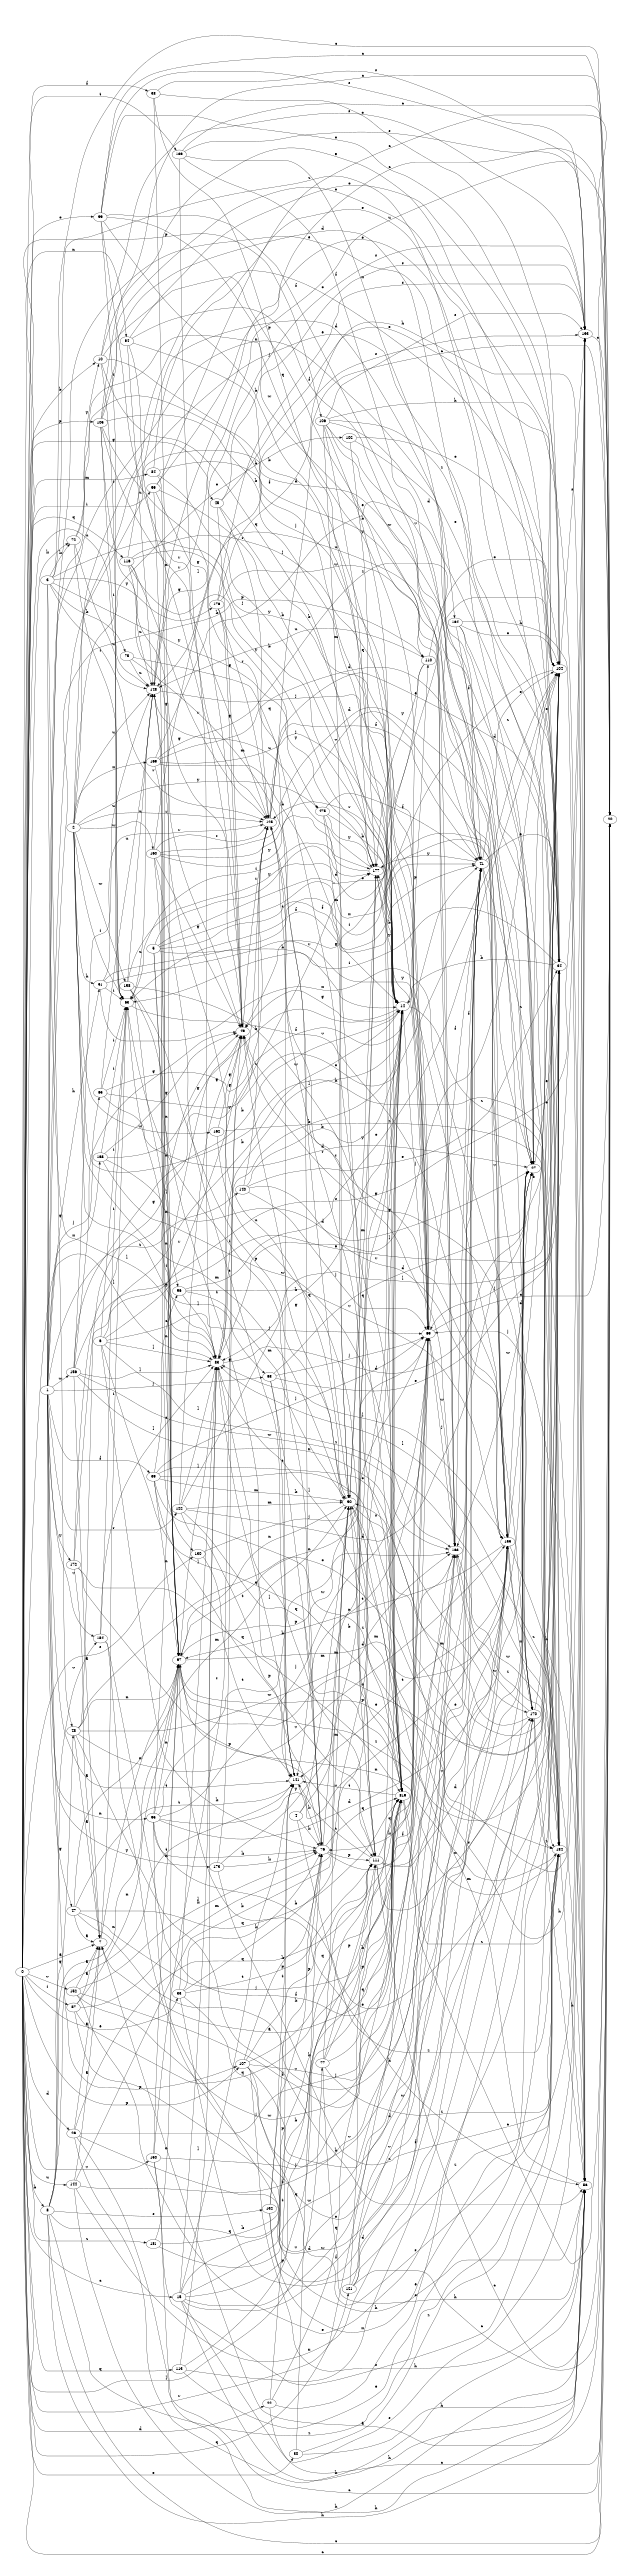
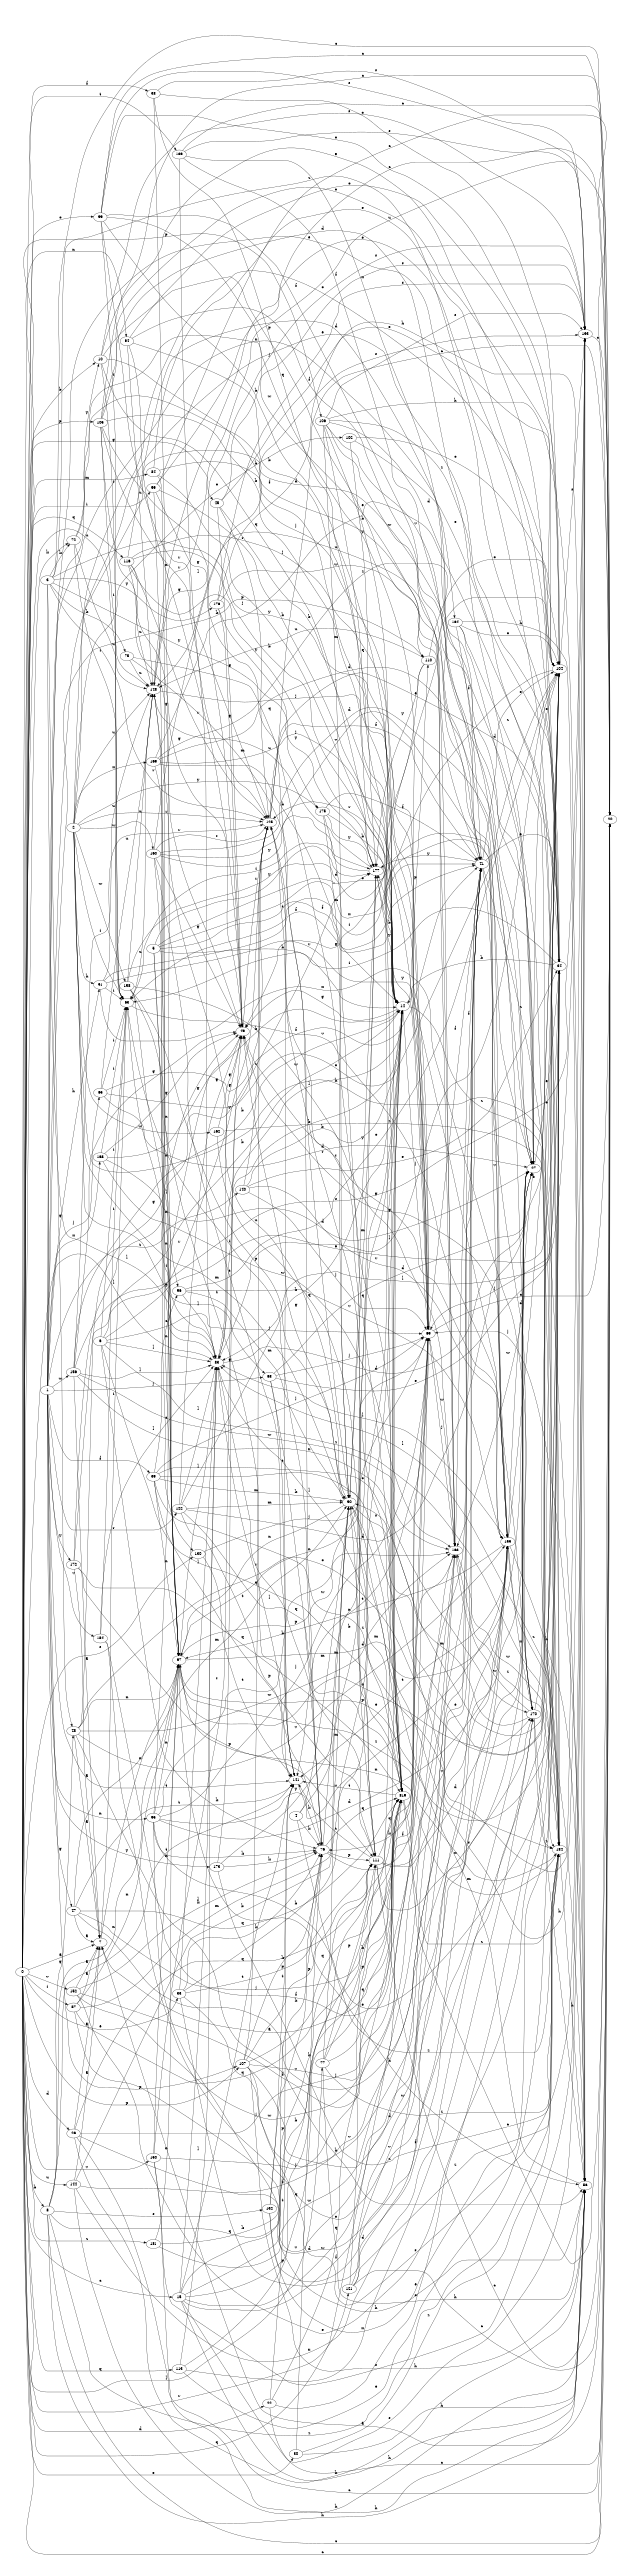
(248, 706) -> (258, 1444)
(322, 812) -> (322, 812)
(58, 1922) -> none
